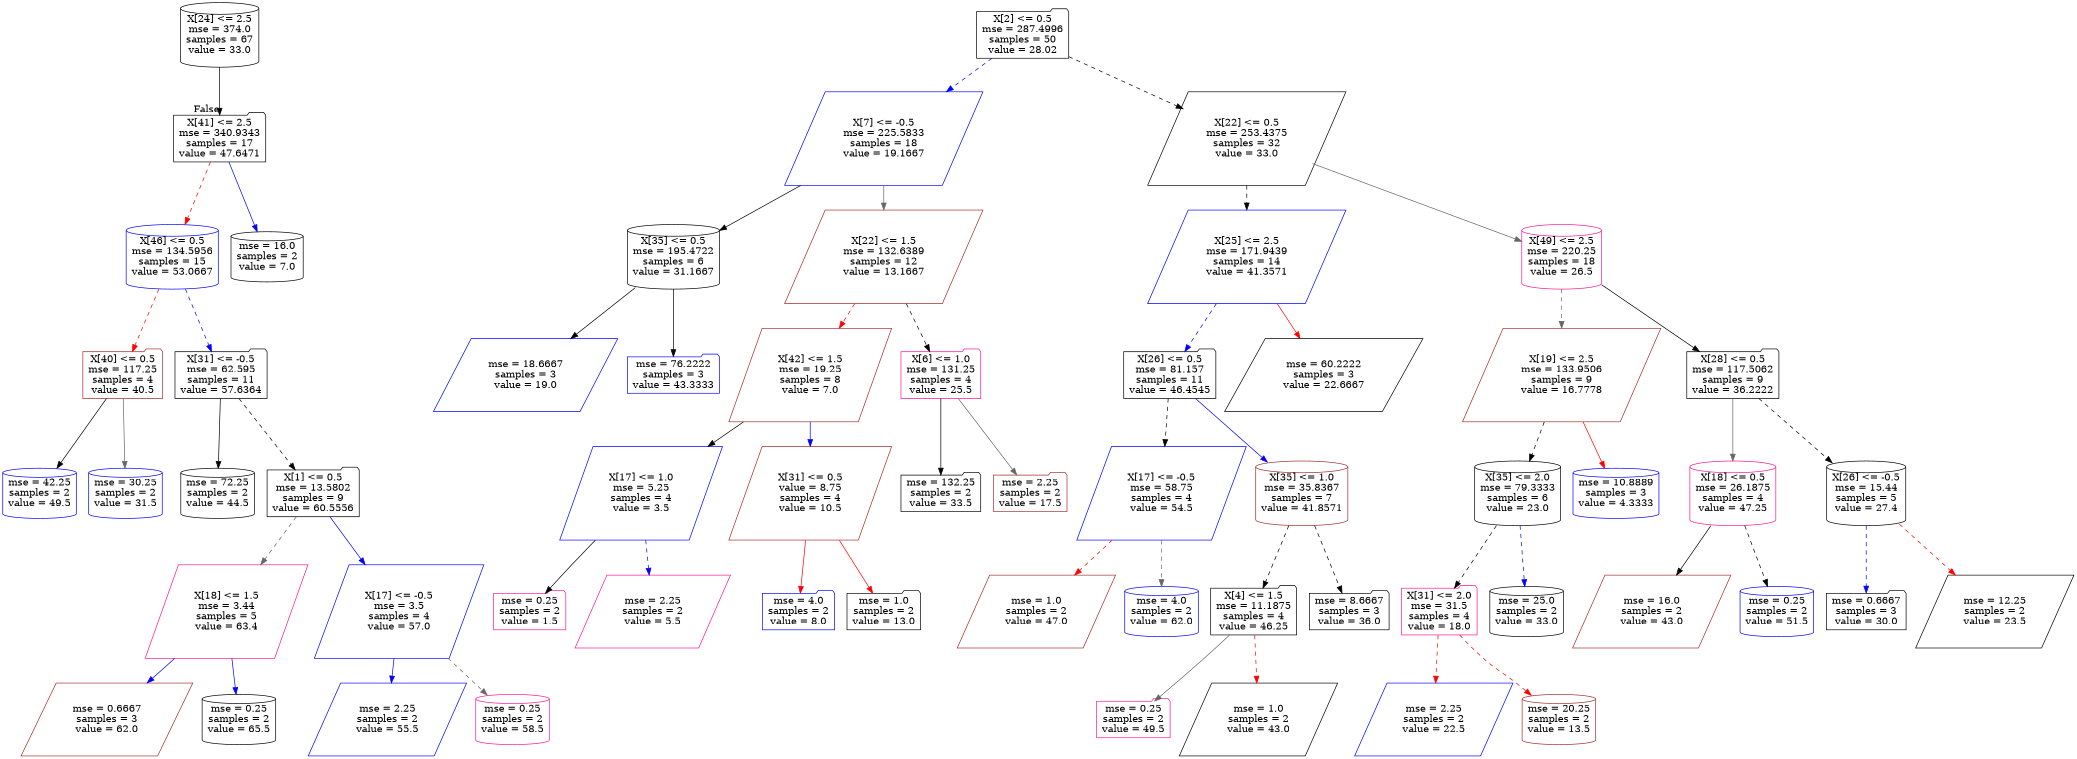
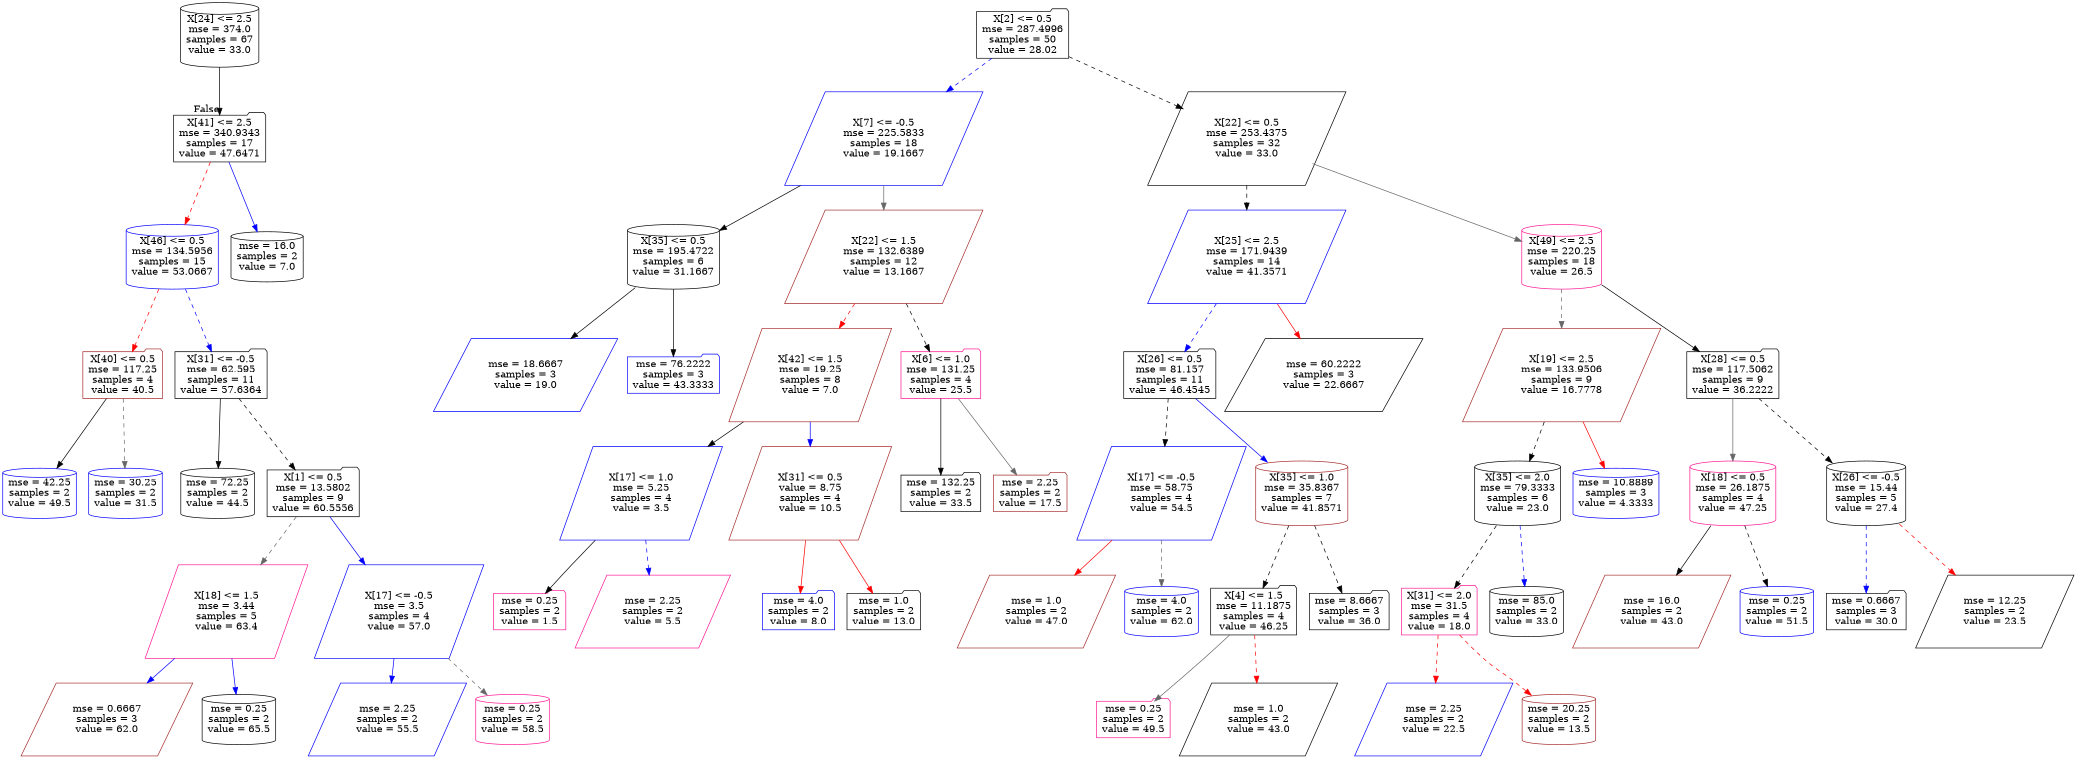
(124, 430) -> (124, 430)
(1096, 555) -> (1096, 555)
(1527, 612) -> (1527, 612)
